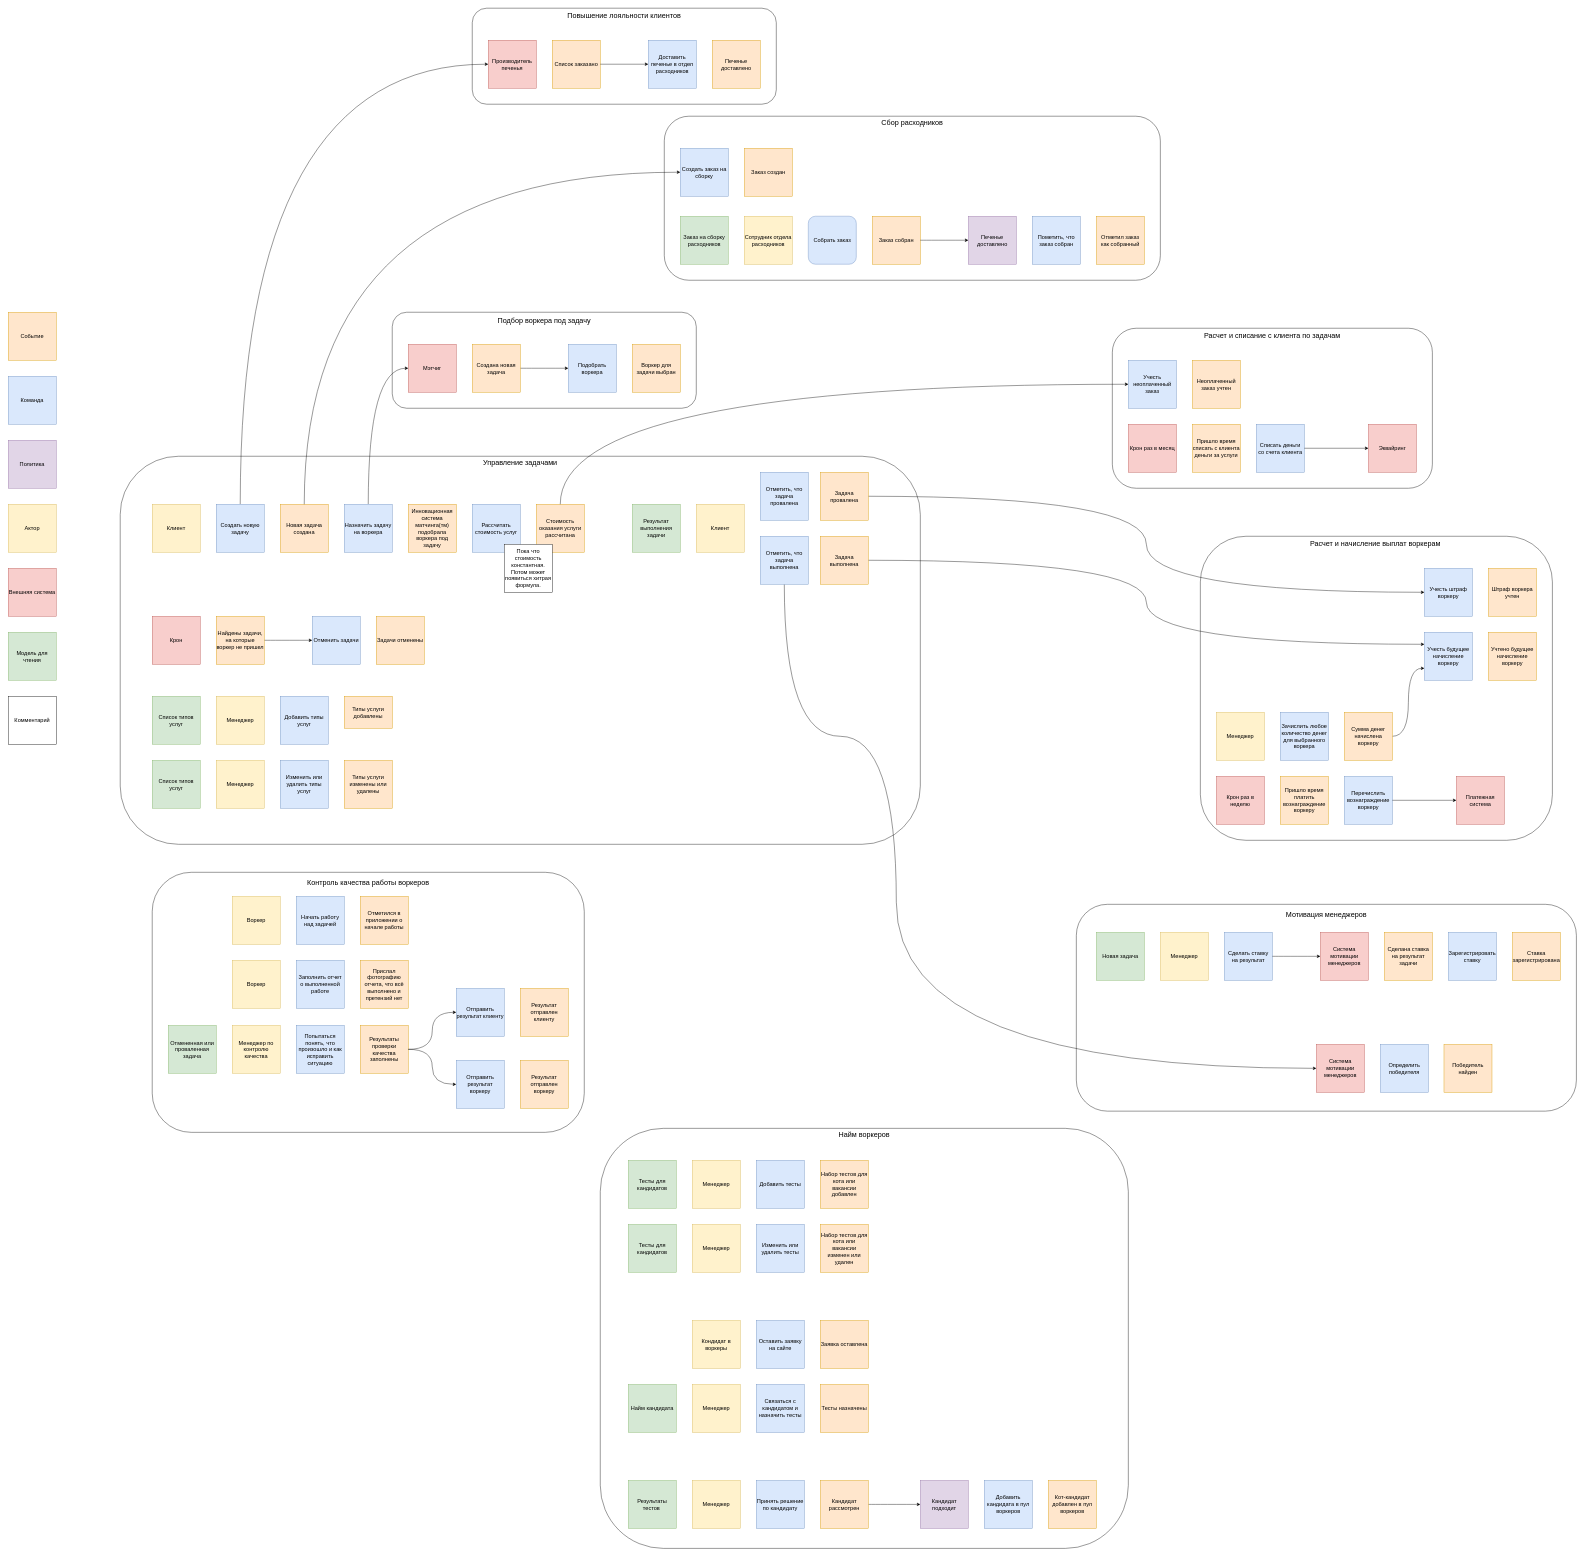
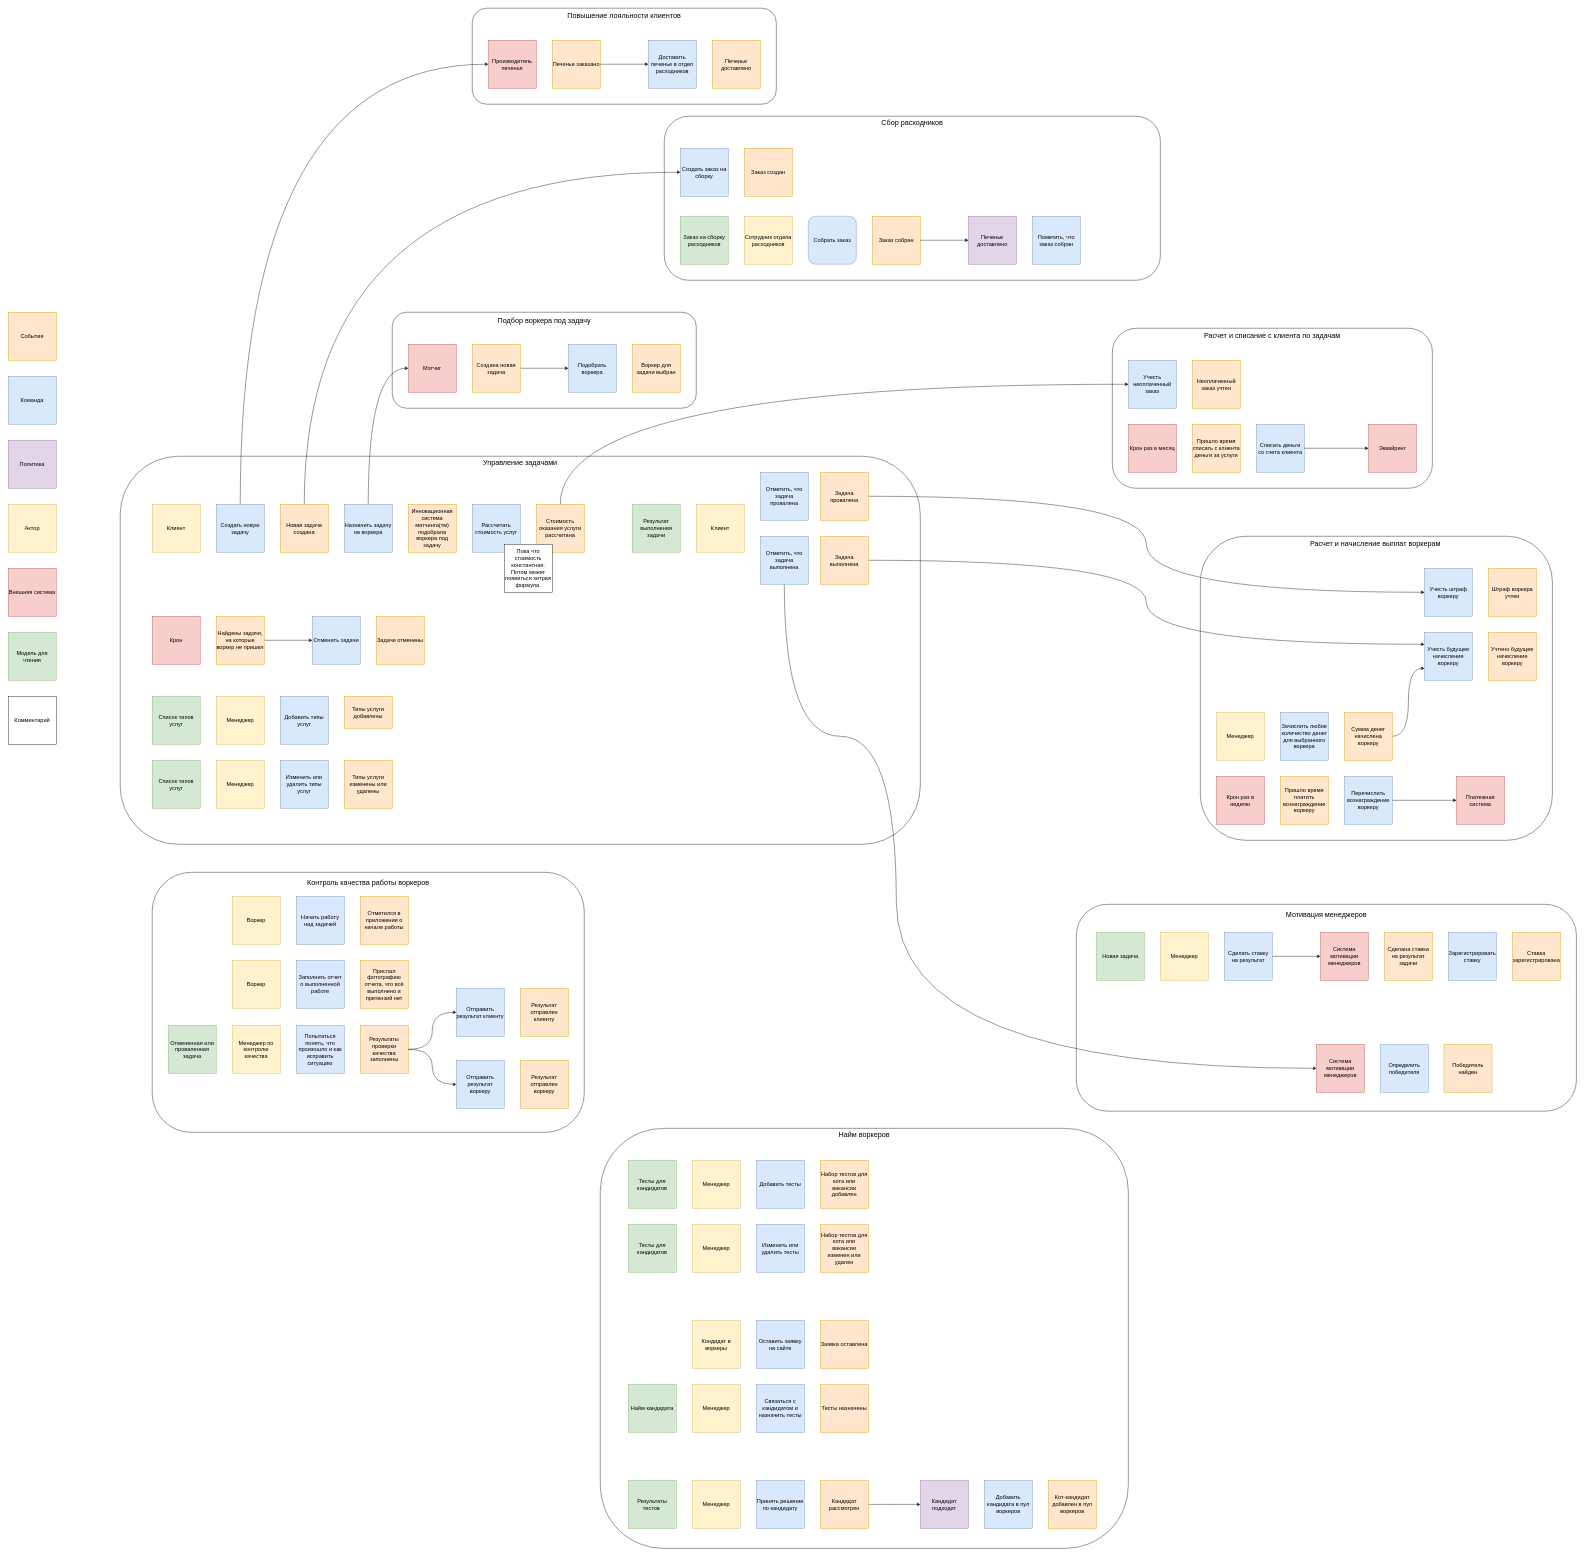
(576, 64) -> (576, 64)
(1120, 240) -> none
